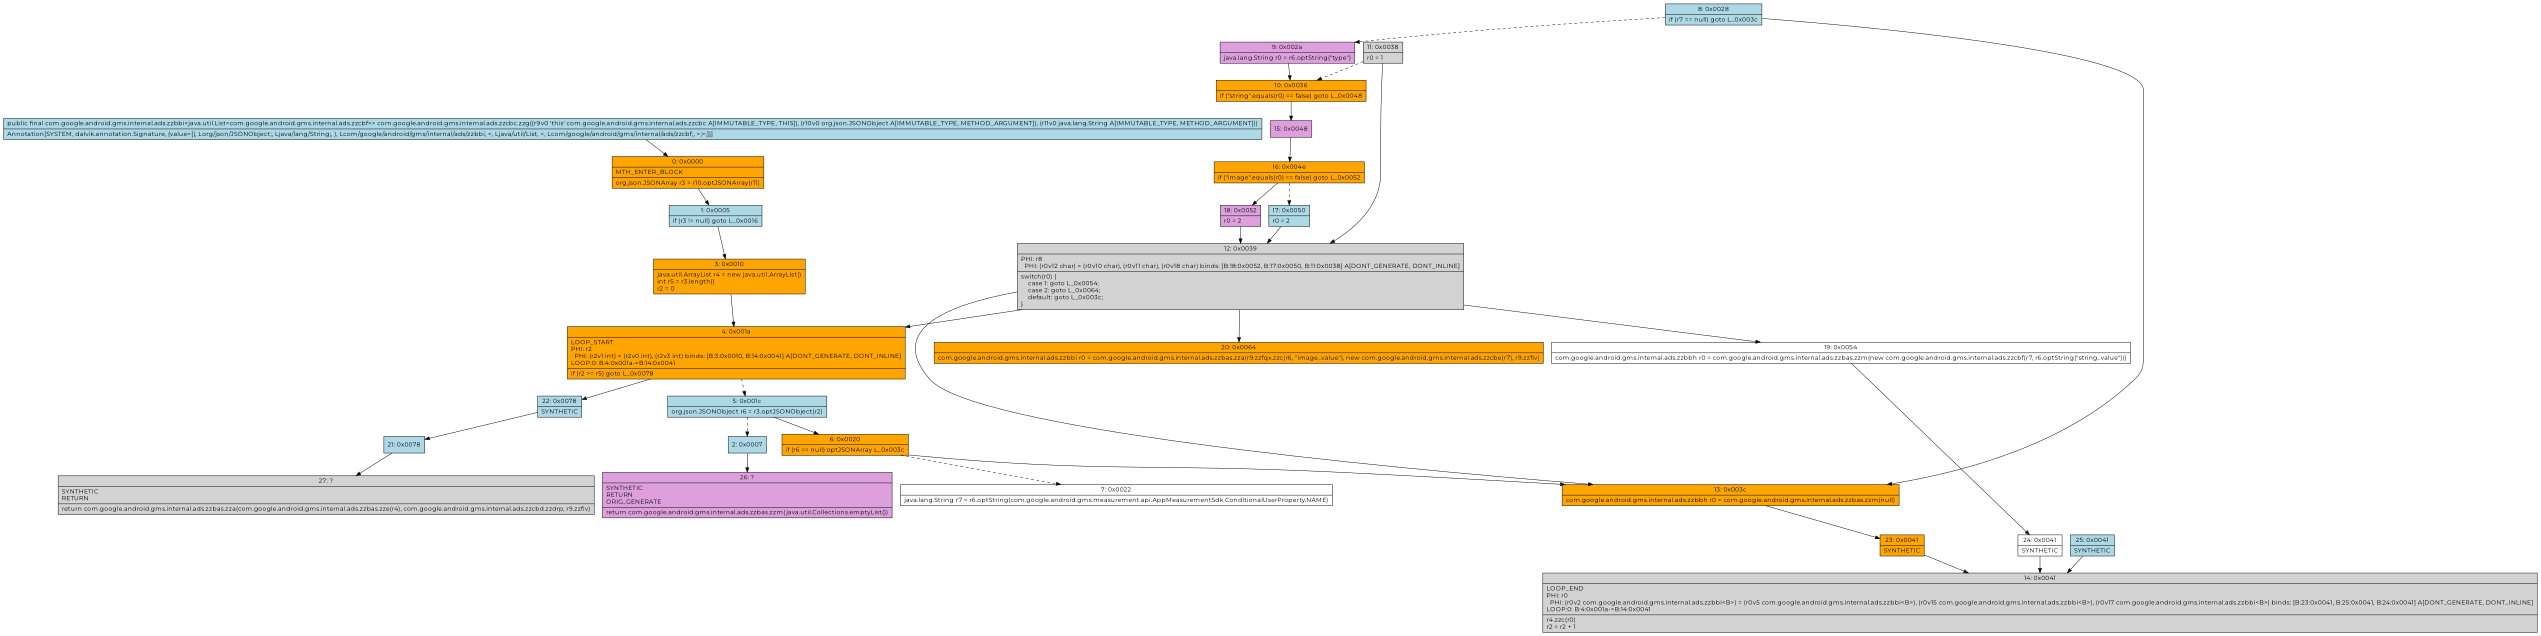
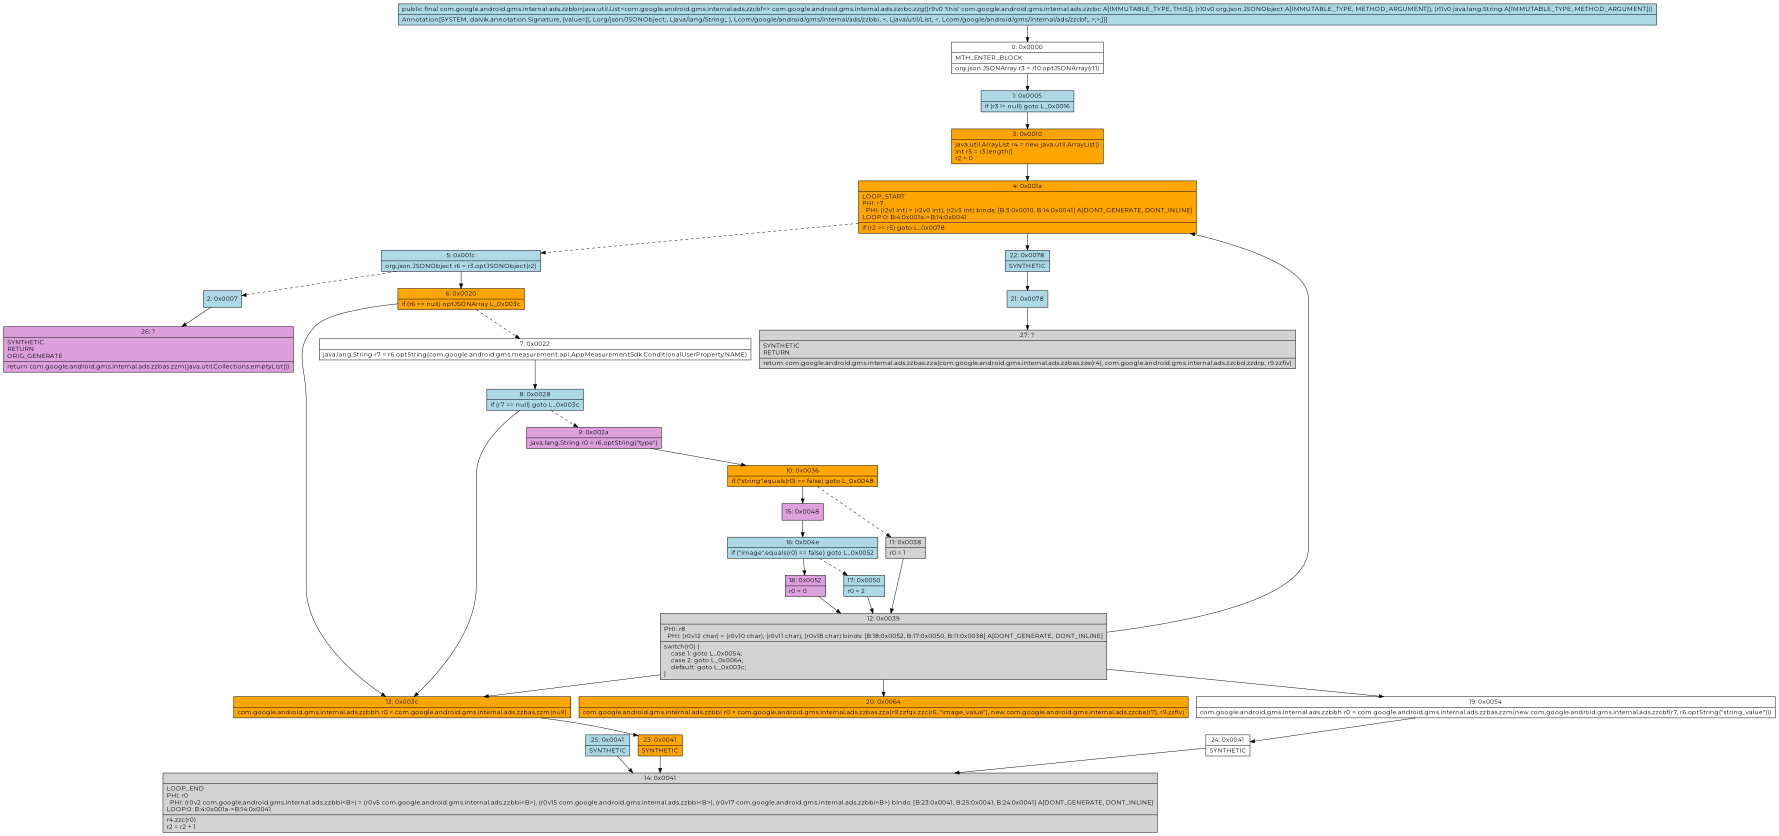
(1342, 70) -> (852, 511)
(688, 172) -> (1027, 58)
(1289, 172) -> (803, 548)
(1233, 221) -> (798, 591)
(582, 349) -> (874, 203)
none -> (535, 372)
